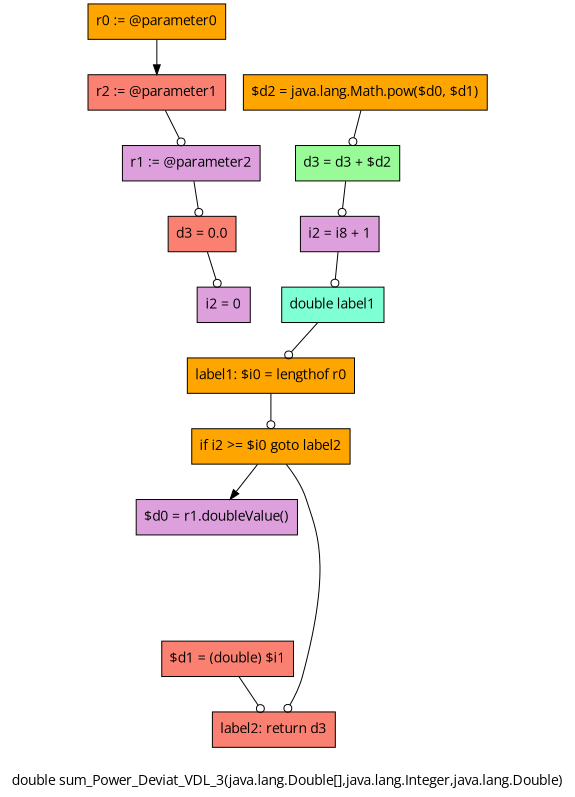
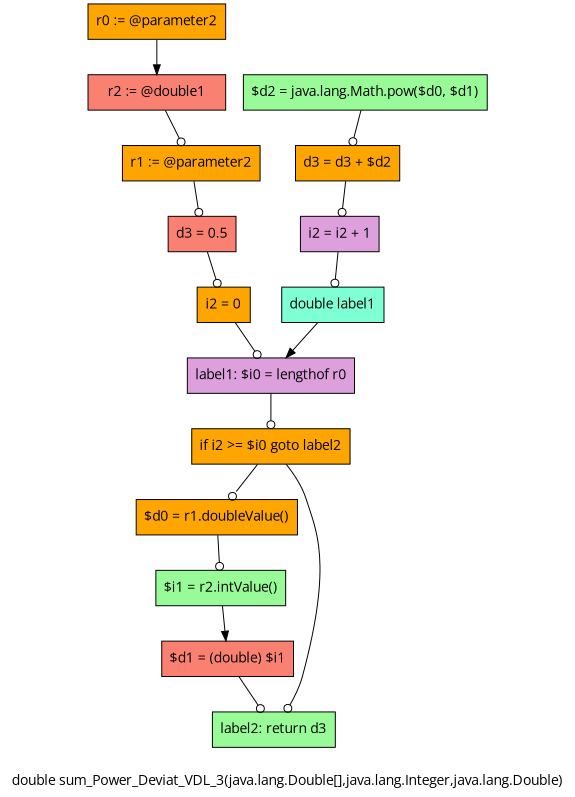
(157, 22) -> (157, 22)
(157, 92) -> (157, 92)
(365, 92) -> (365, 92)
(191, 163) -> (191, 163)
(348, 163) -> (348, 163)
(202, 234) -> (202, 234)
(340, 234) -> (340, 234)
(224, 305) -> (224, 305)
none -> (245, 337)
(304, 337) -> (304, 337)
(271, 376) -> (271, 376)
(247, 478) -> (247, 478)
(217, 517) -> (217, 517)
none -> (221, 588)
(274, 730) -> (274, 730)
